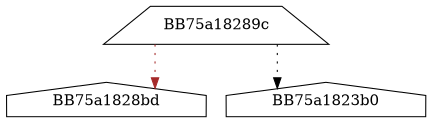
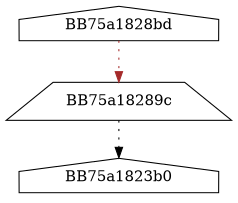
(155, 61) -> (119, 56)
